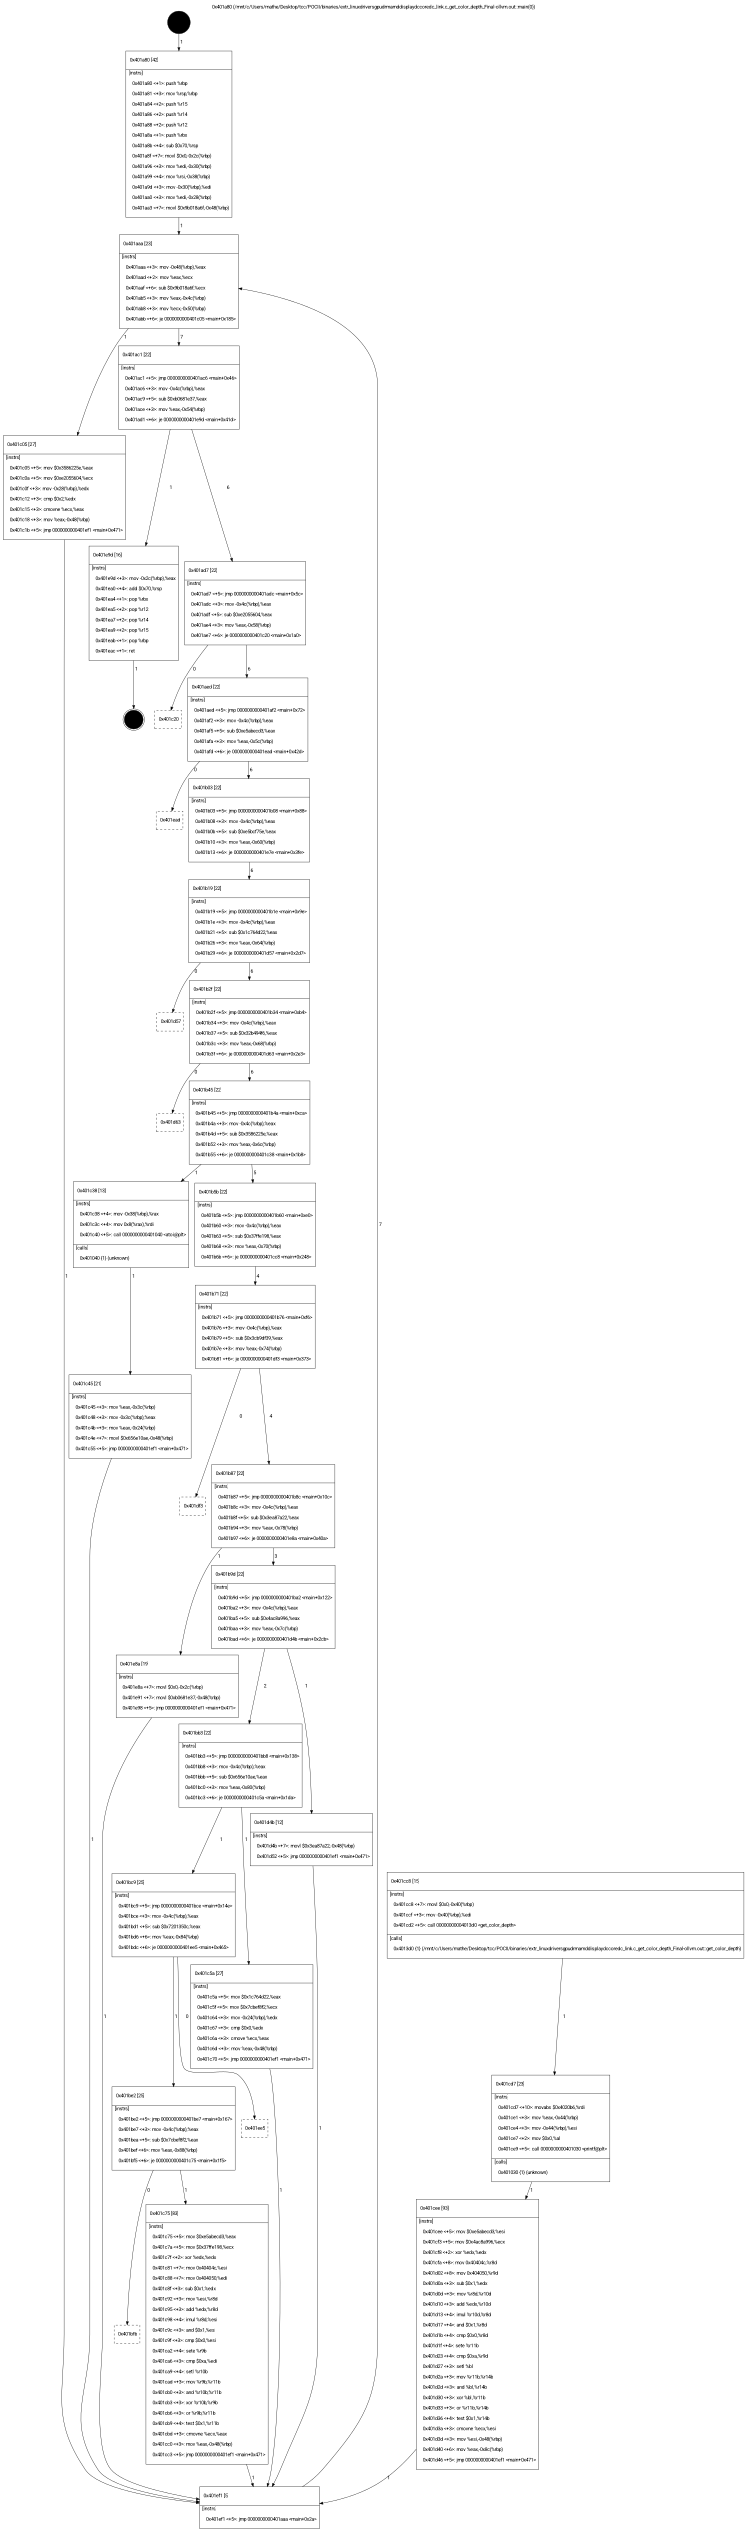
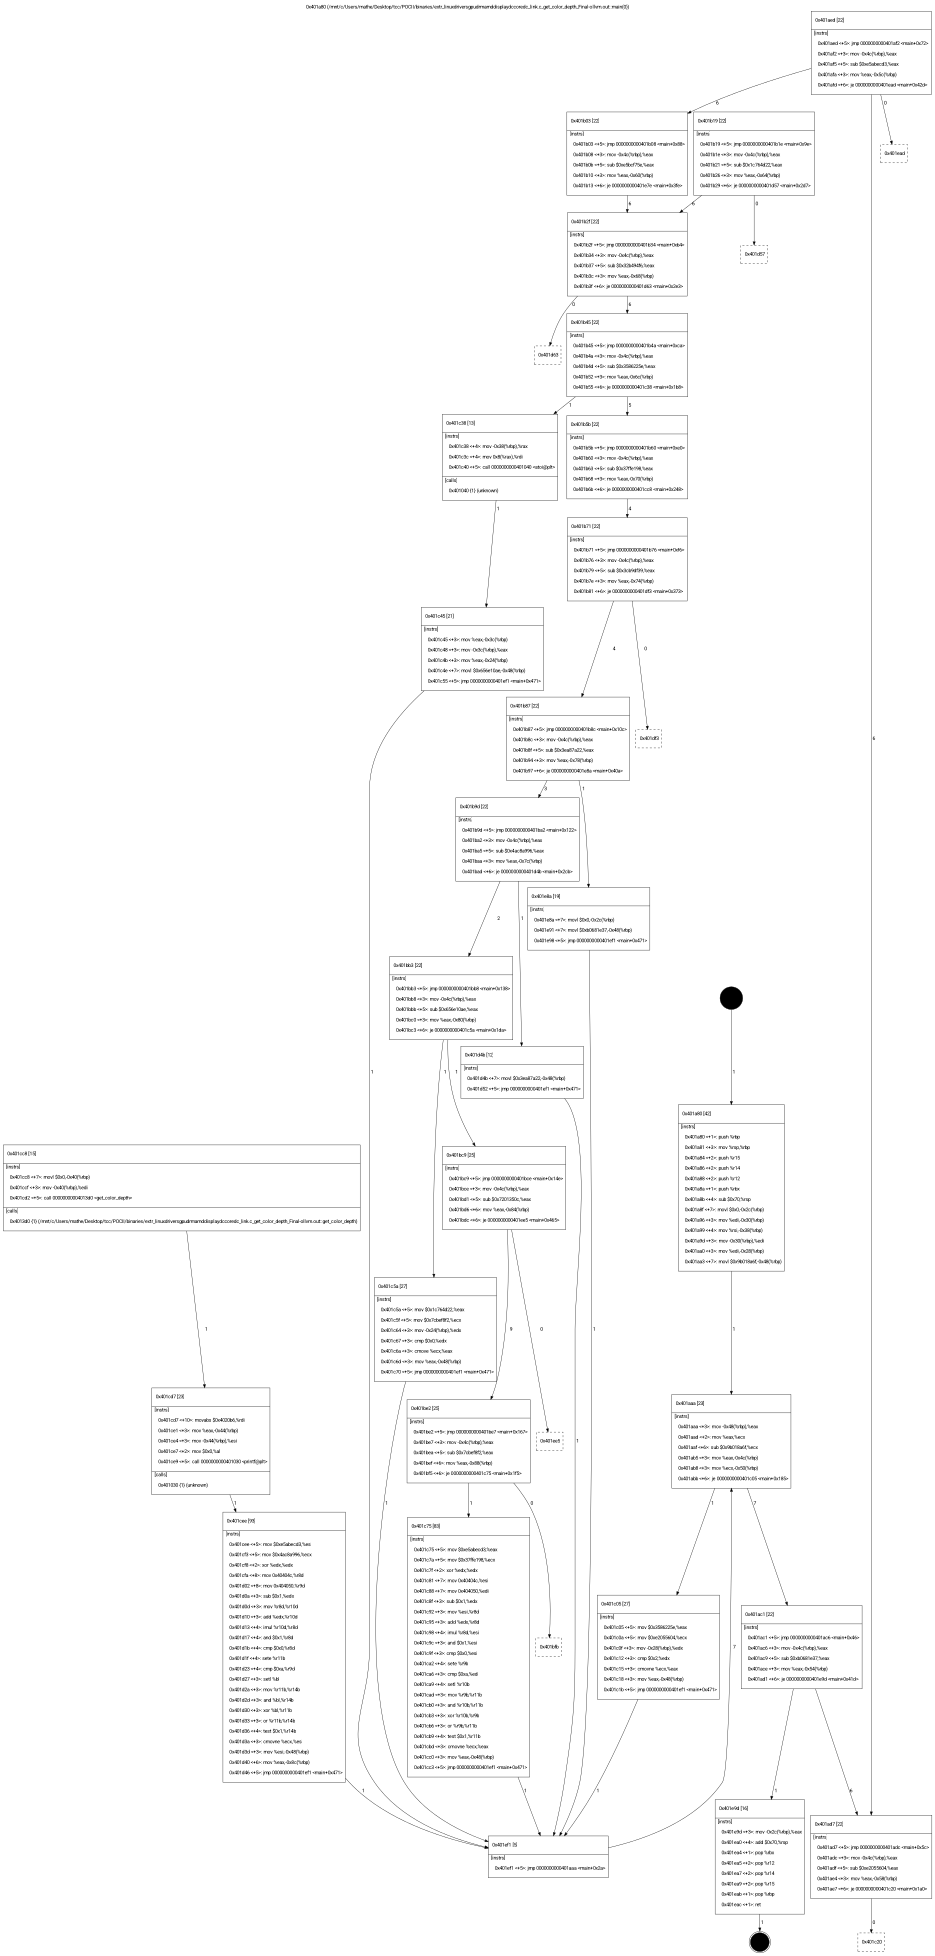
(246, 660) -> (871, 953)
(249, 869) -> (627, 202)
(176, 2017) -> (510, 1330)
